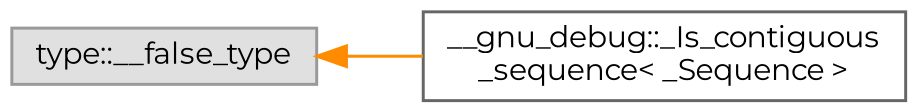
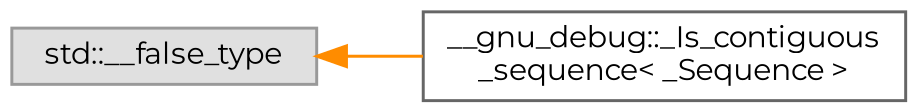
(164, 56) -> (164, 56)
